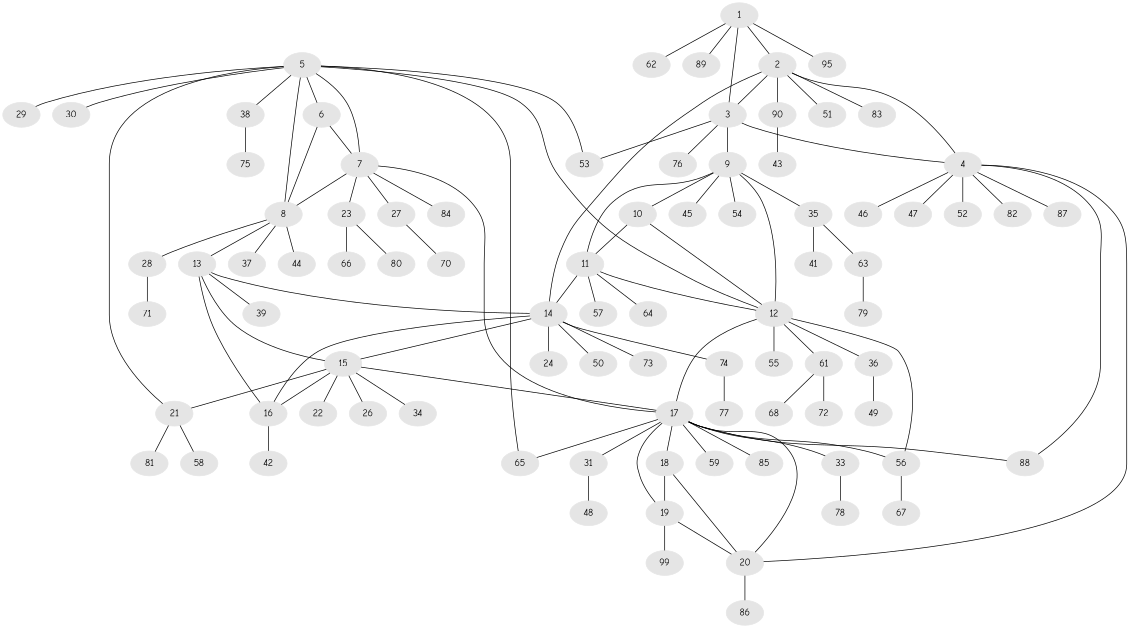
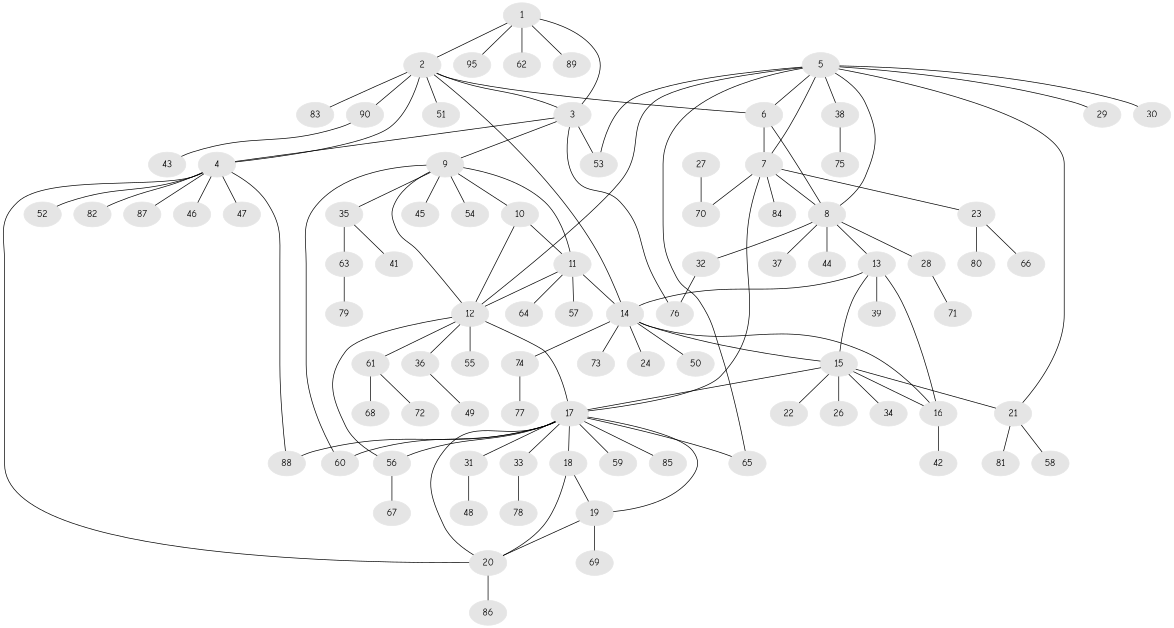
none -> (598, 100)
(378, 190) -> (733, 190)
none -> (701, 264)
none -> (340, 463)
(665, 563) -> (595, 563)
